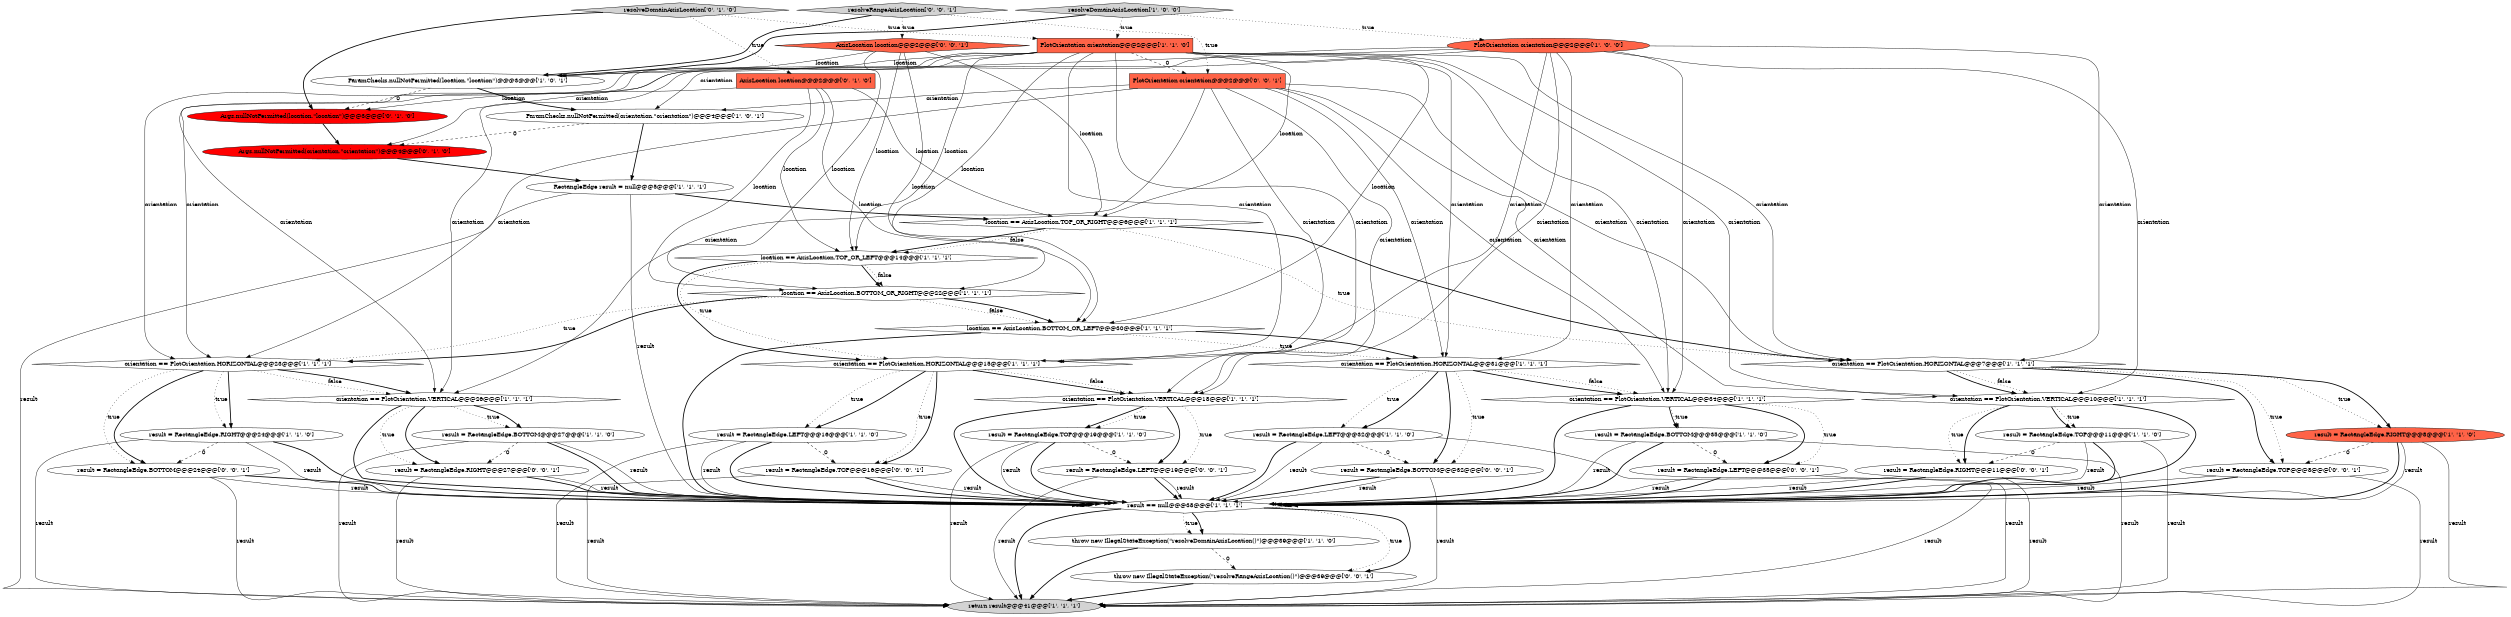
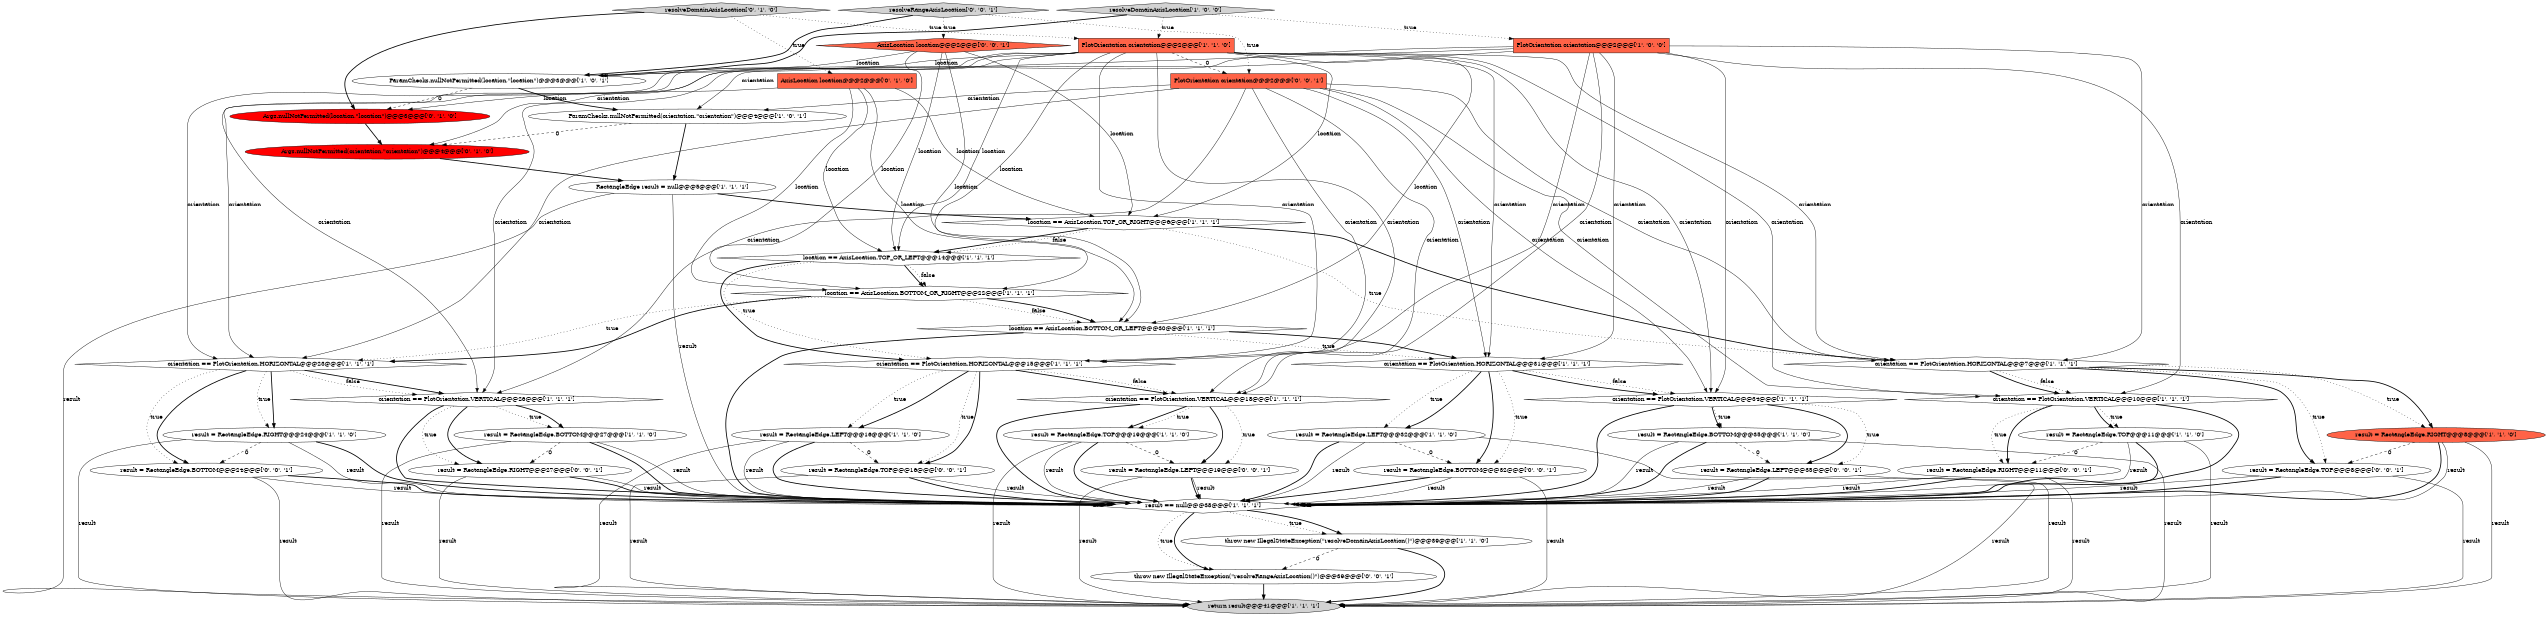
(1548, 46) -> (1591, 46)
(1040, 524) -> none
